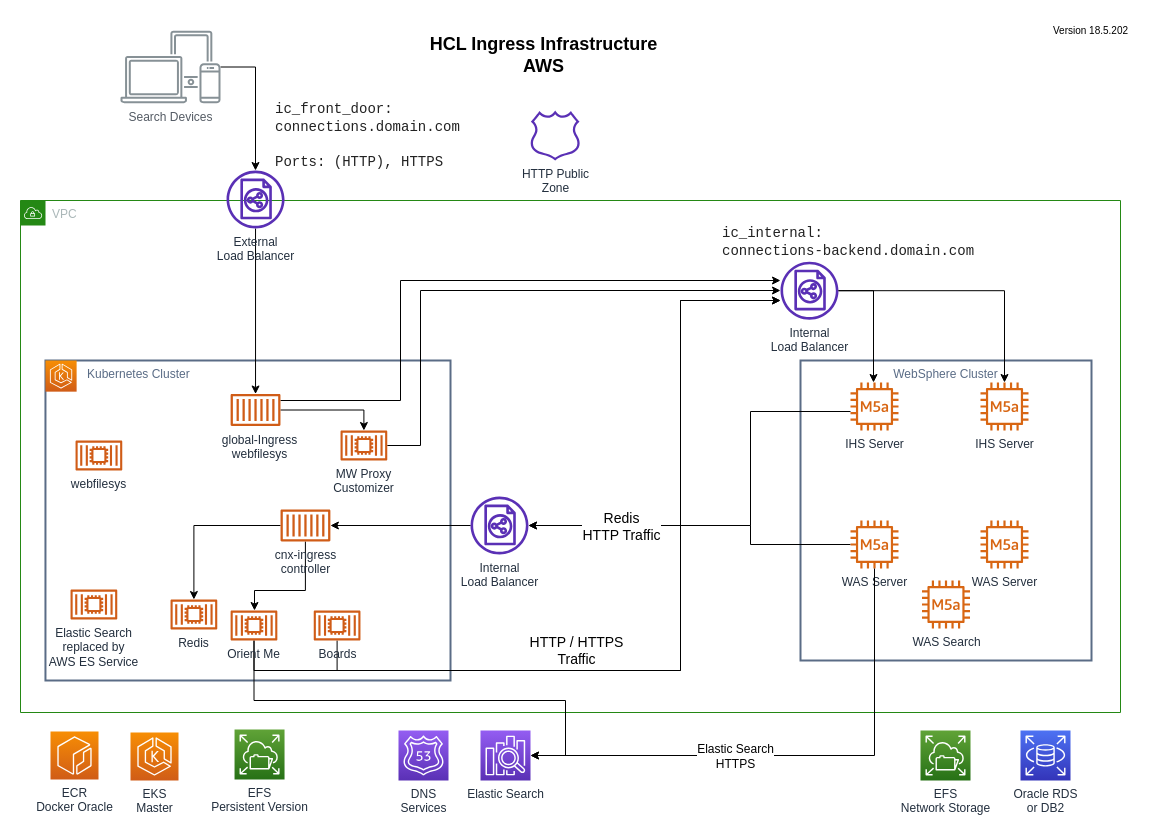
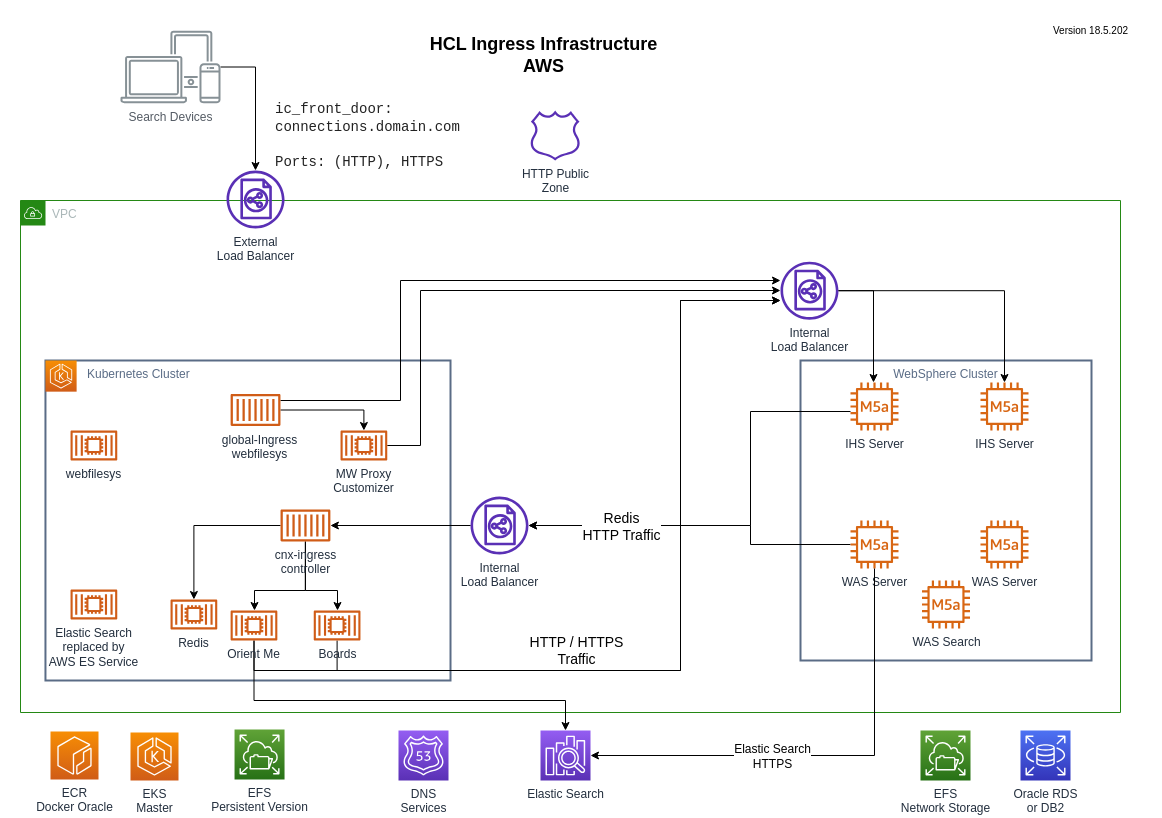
(861, 242) -> none
(256, 308) -> none
(99, 456) -> (94, 446)
none -> (328, 591)
(506, 756) -> (566, 756)
